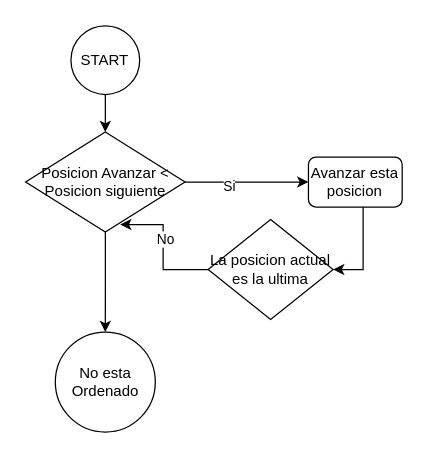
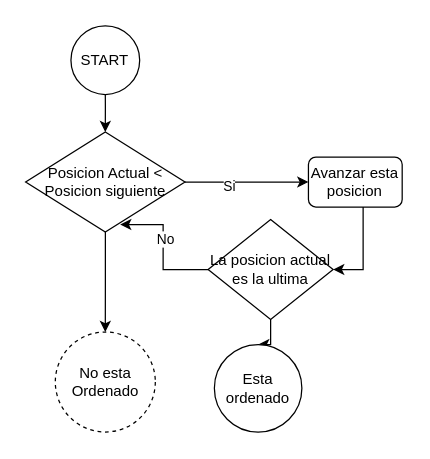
(106, 182) -> (106, 182)
none -> (271, 333)
(105, 382) -> (105, 382)
none -> (258, 388)
